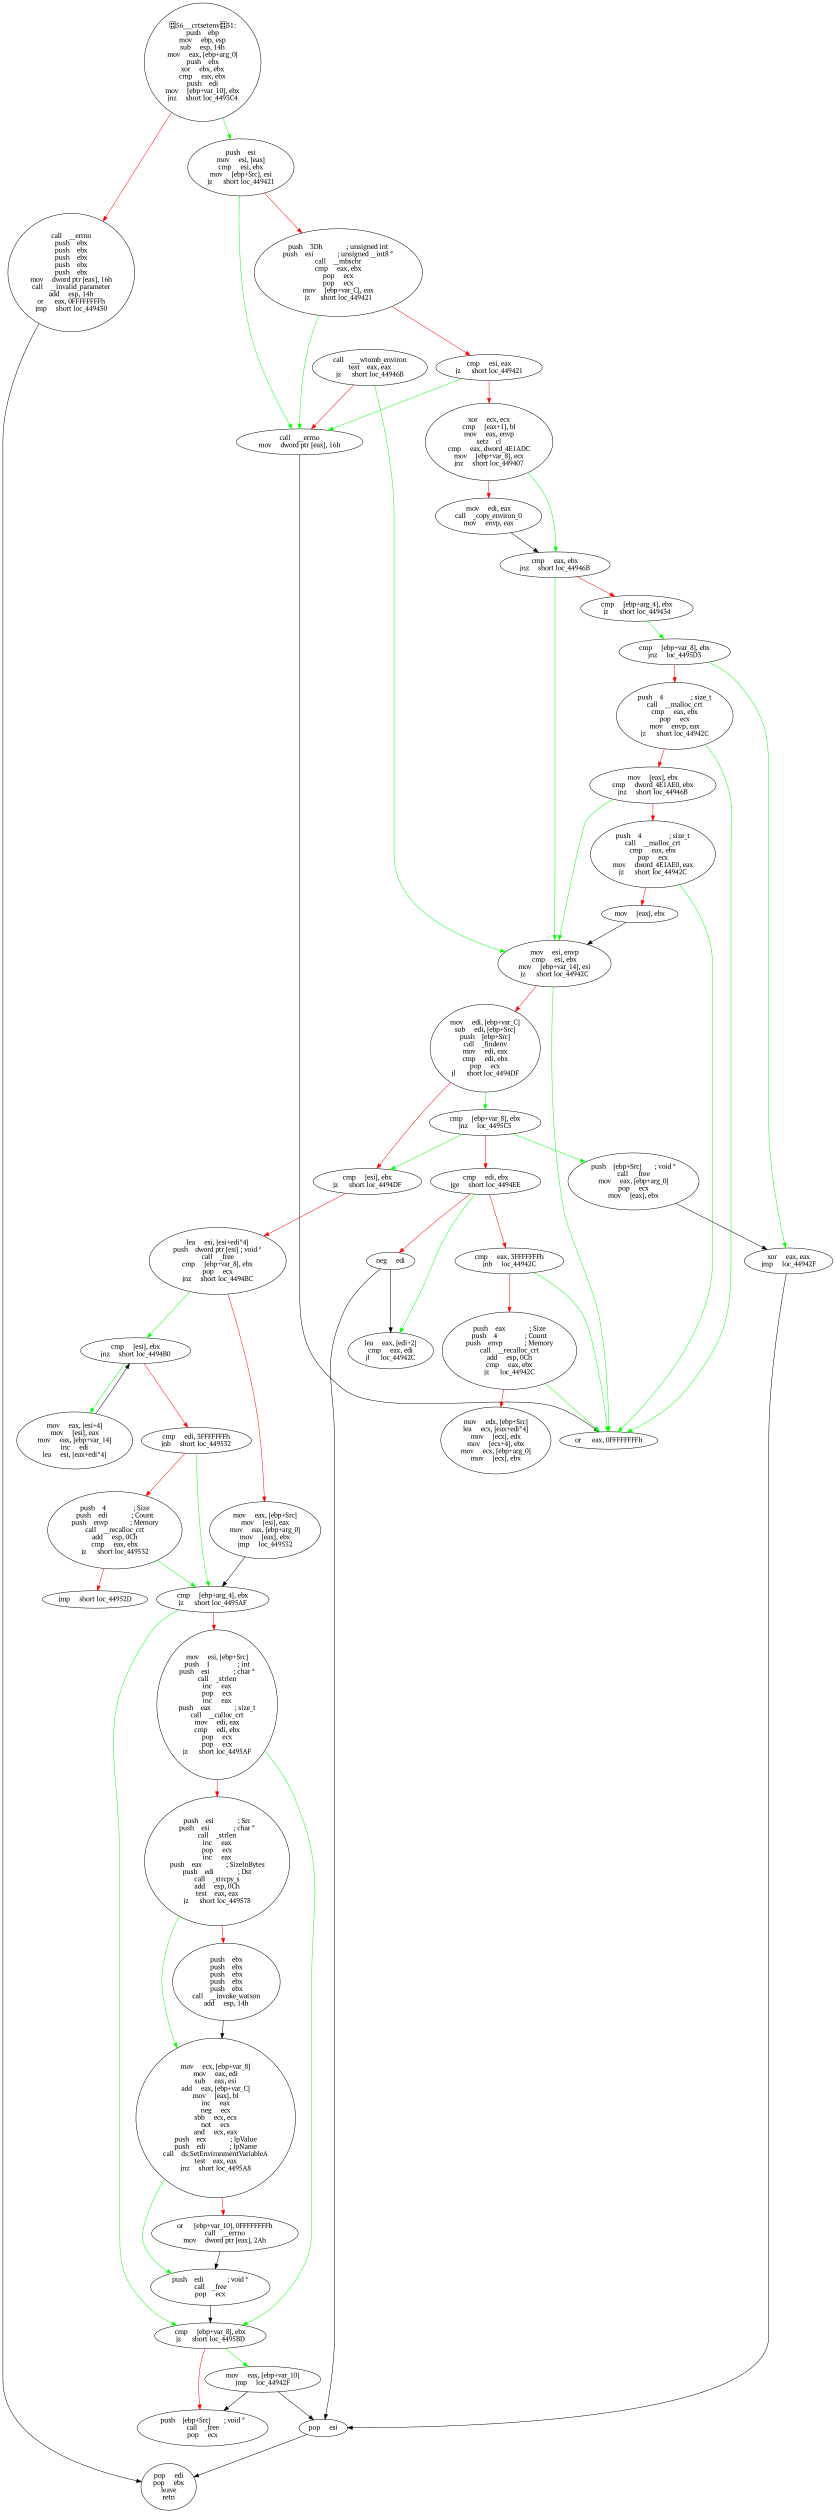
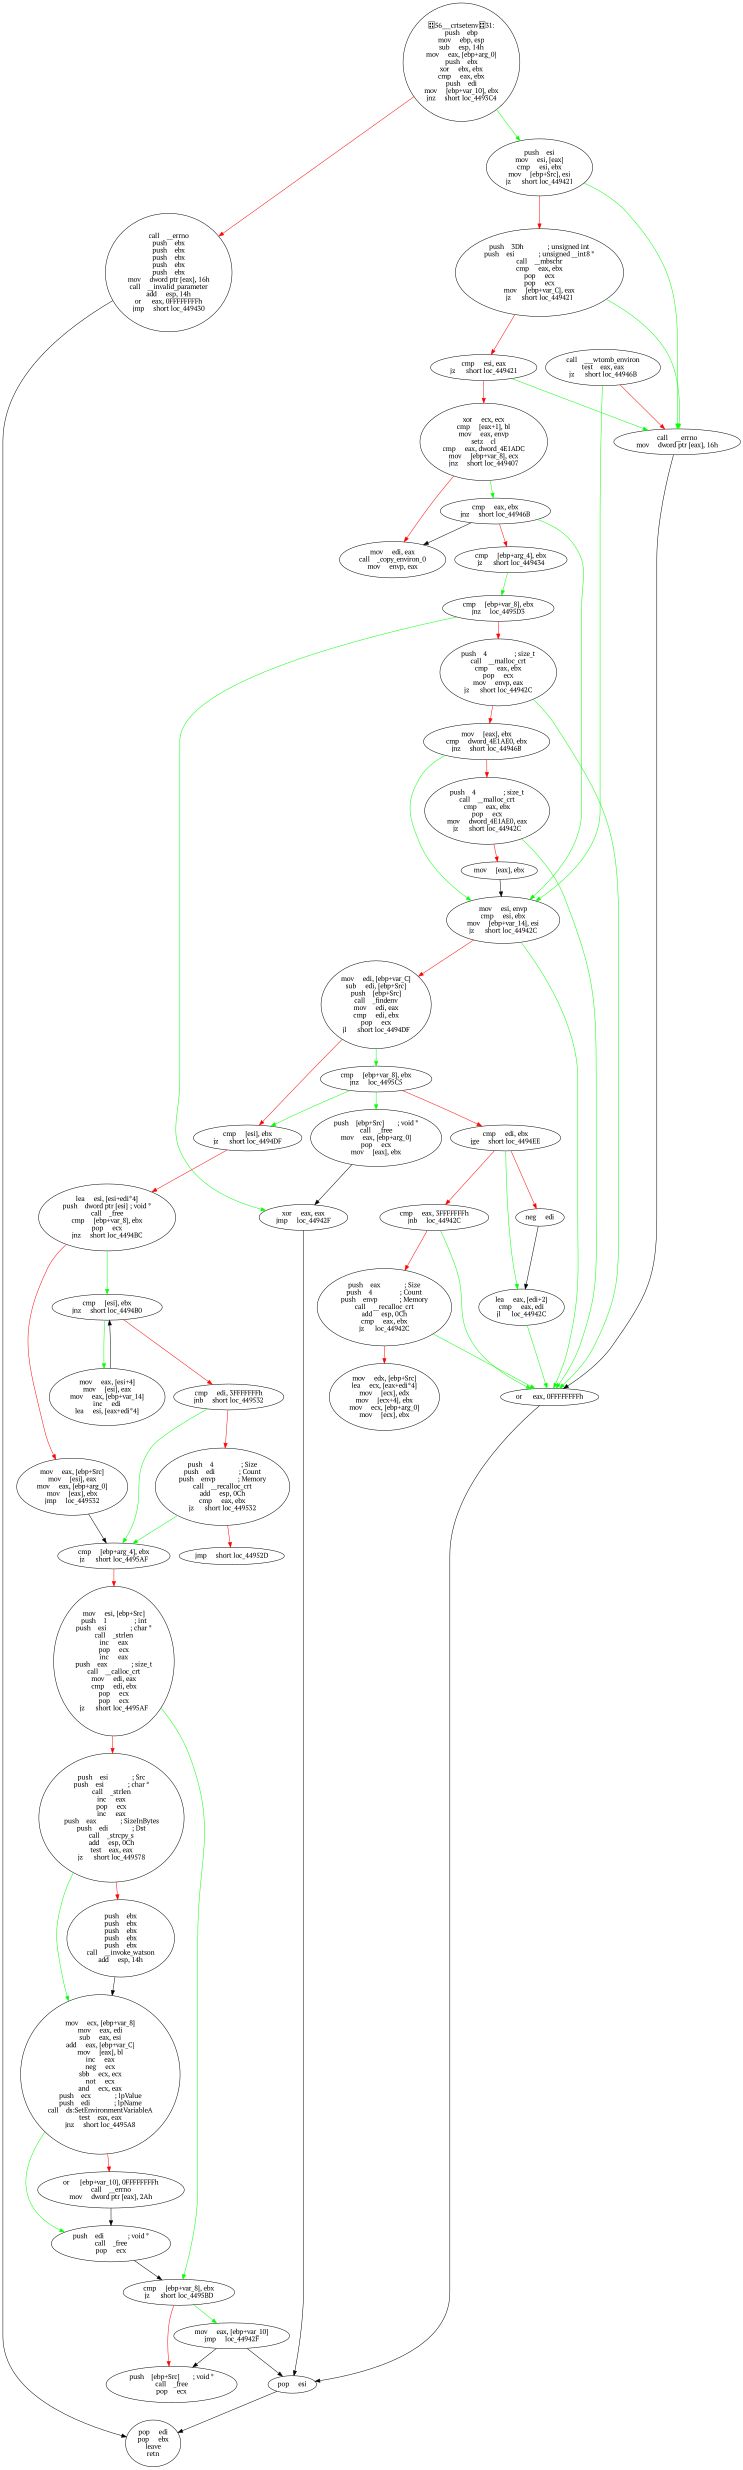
(523, 541) -> (450, 533)
none -> (536, 1354)
(334, 1834) -> (450, 1919)
(120, 1966) -> none
